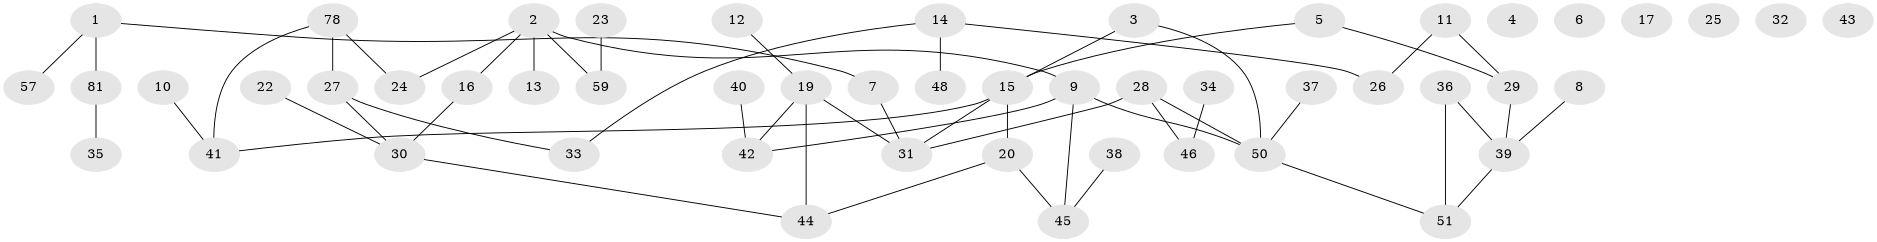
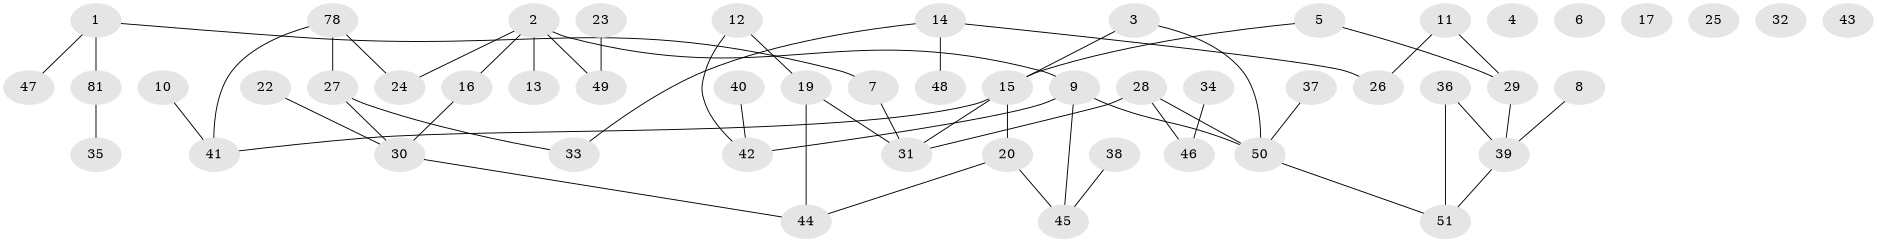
(29, 88) -> (29, 88)
(601, 88) -> (601, 88)
(778, 119) -> (702, 90)
